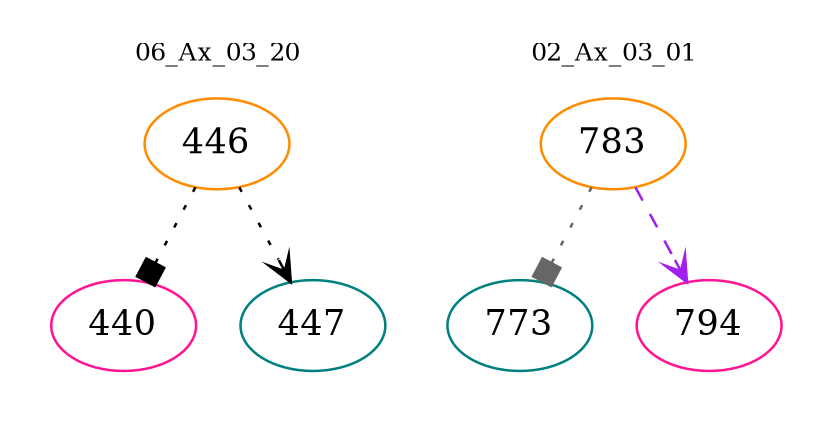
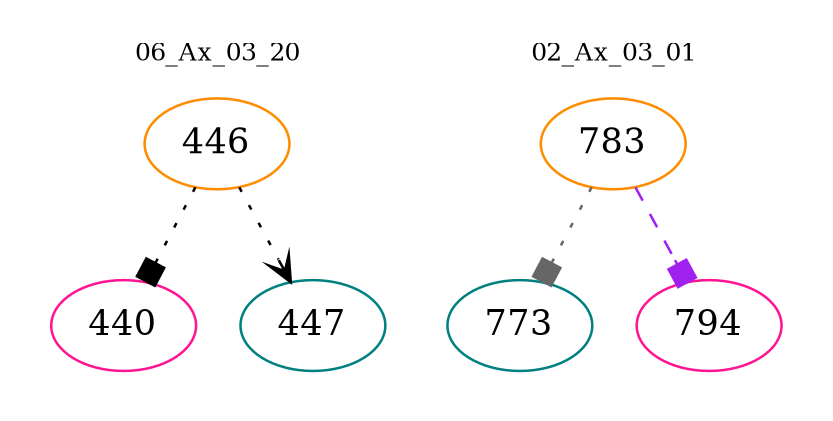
(655, 223) -> (655, 223)
